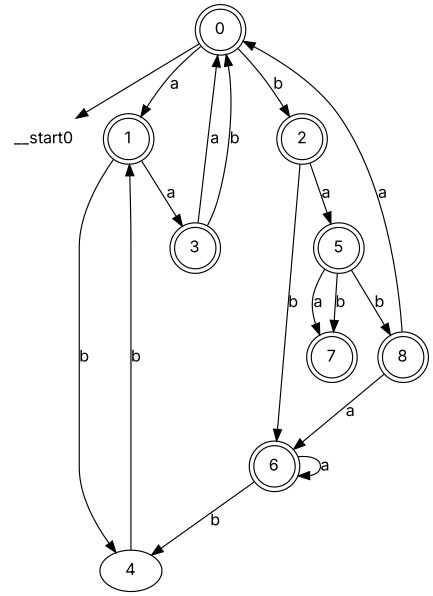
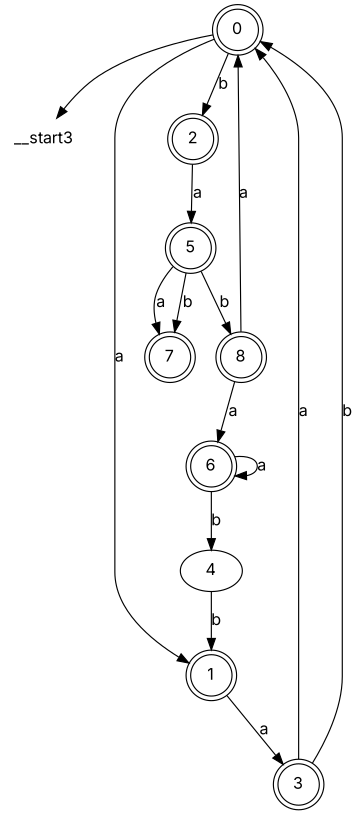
(44, 139) -> (44, 139)
(289, 297) -> none
(79, 351) -> none
